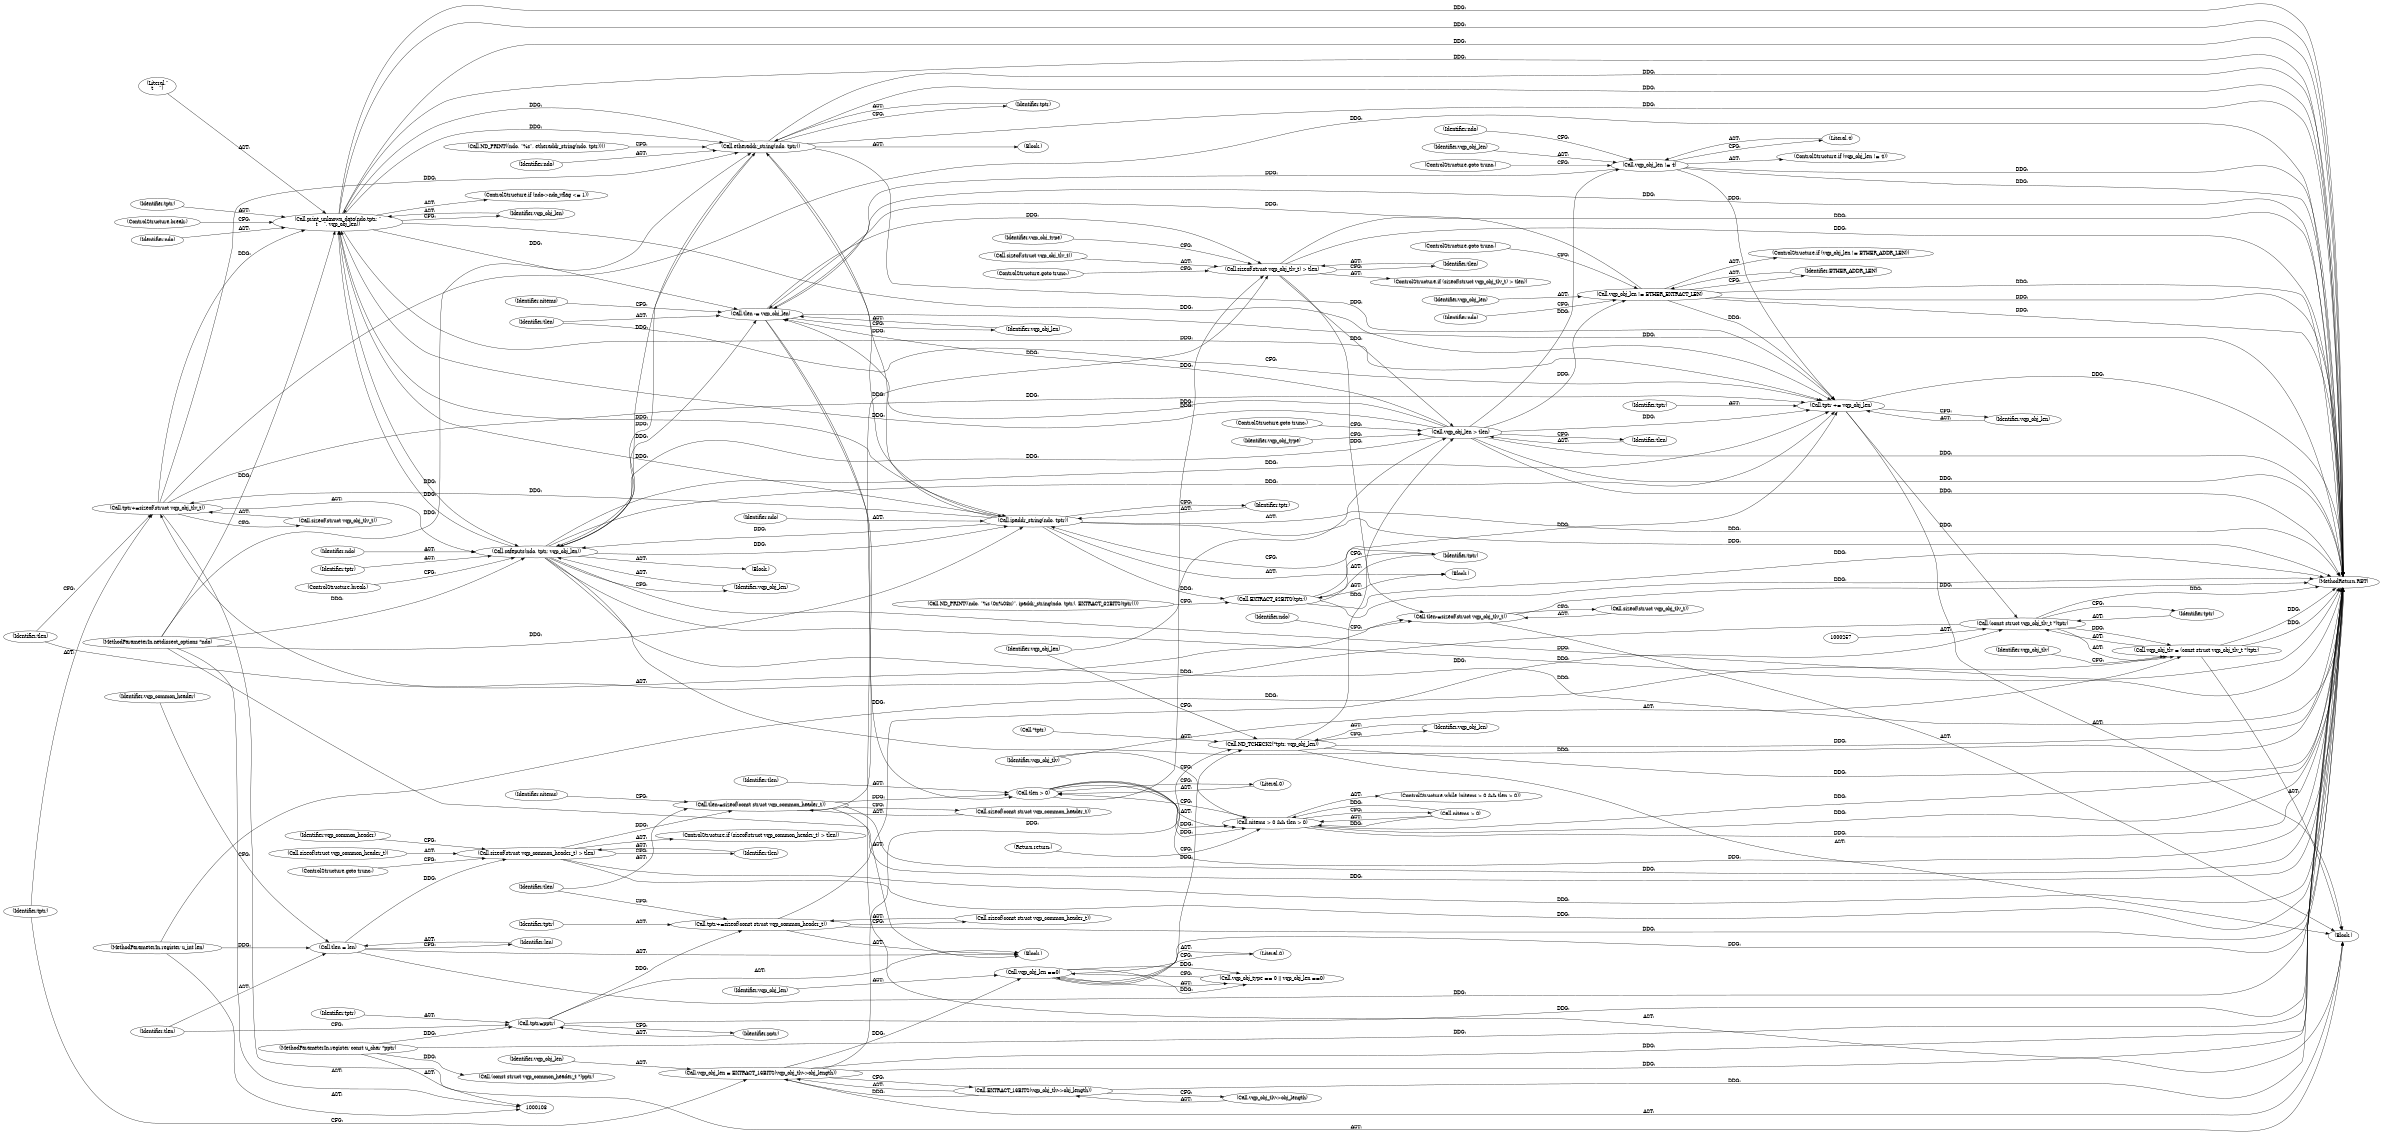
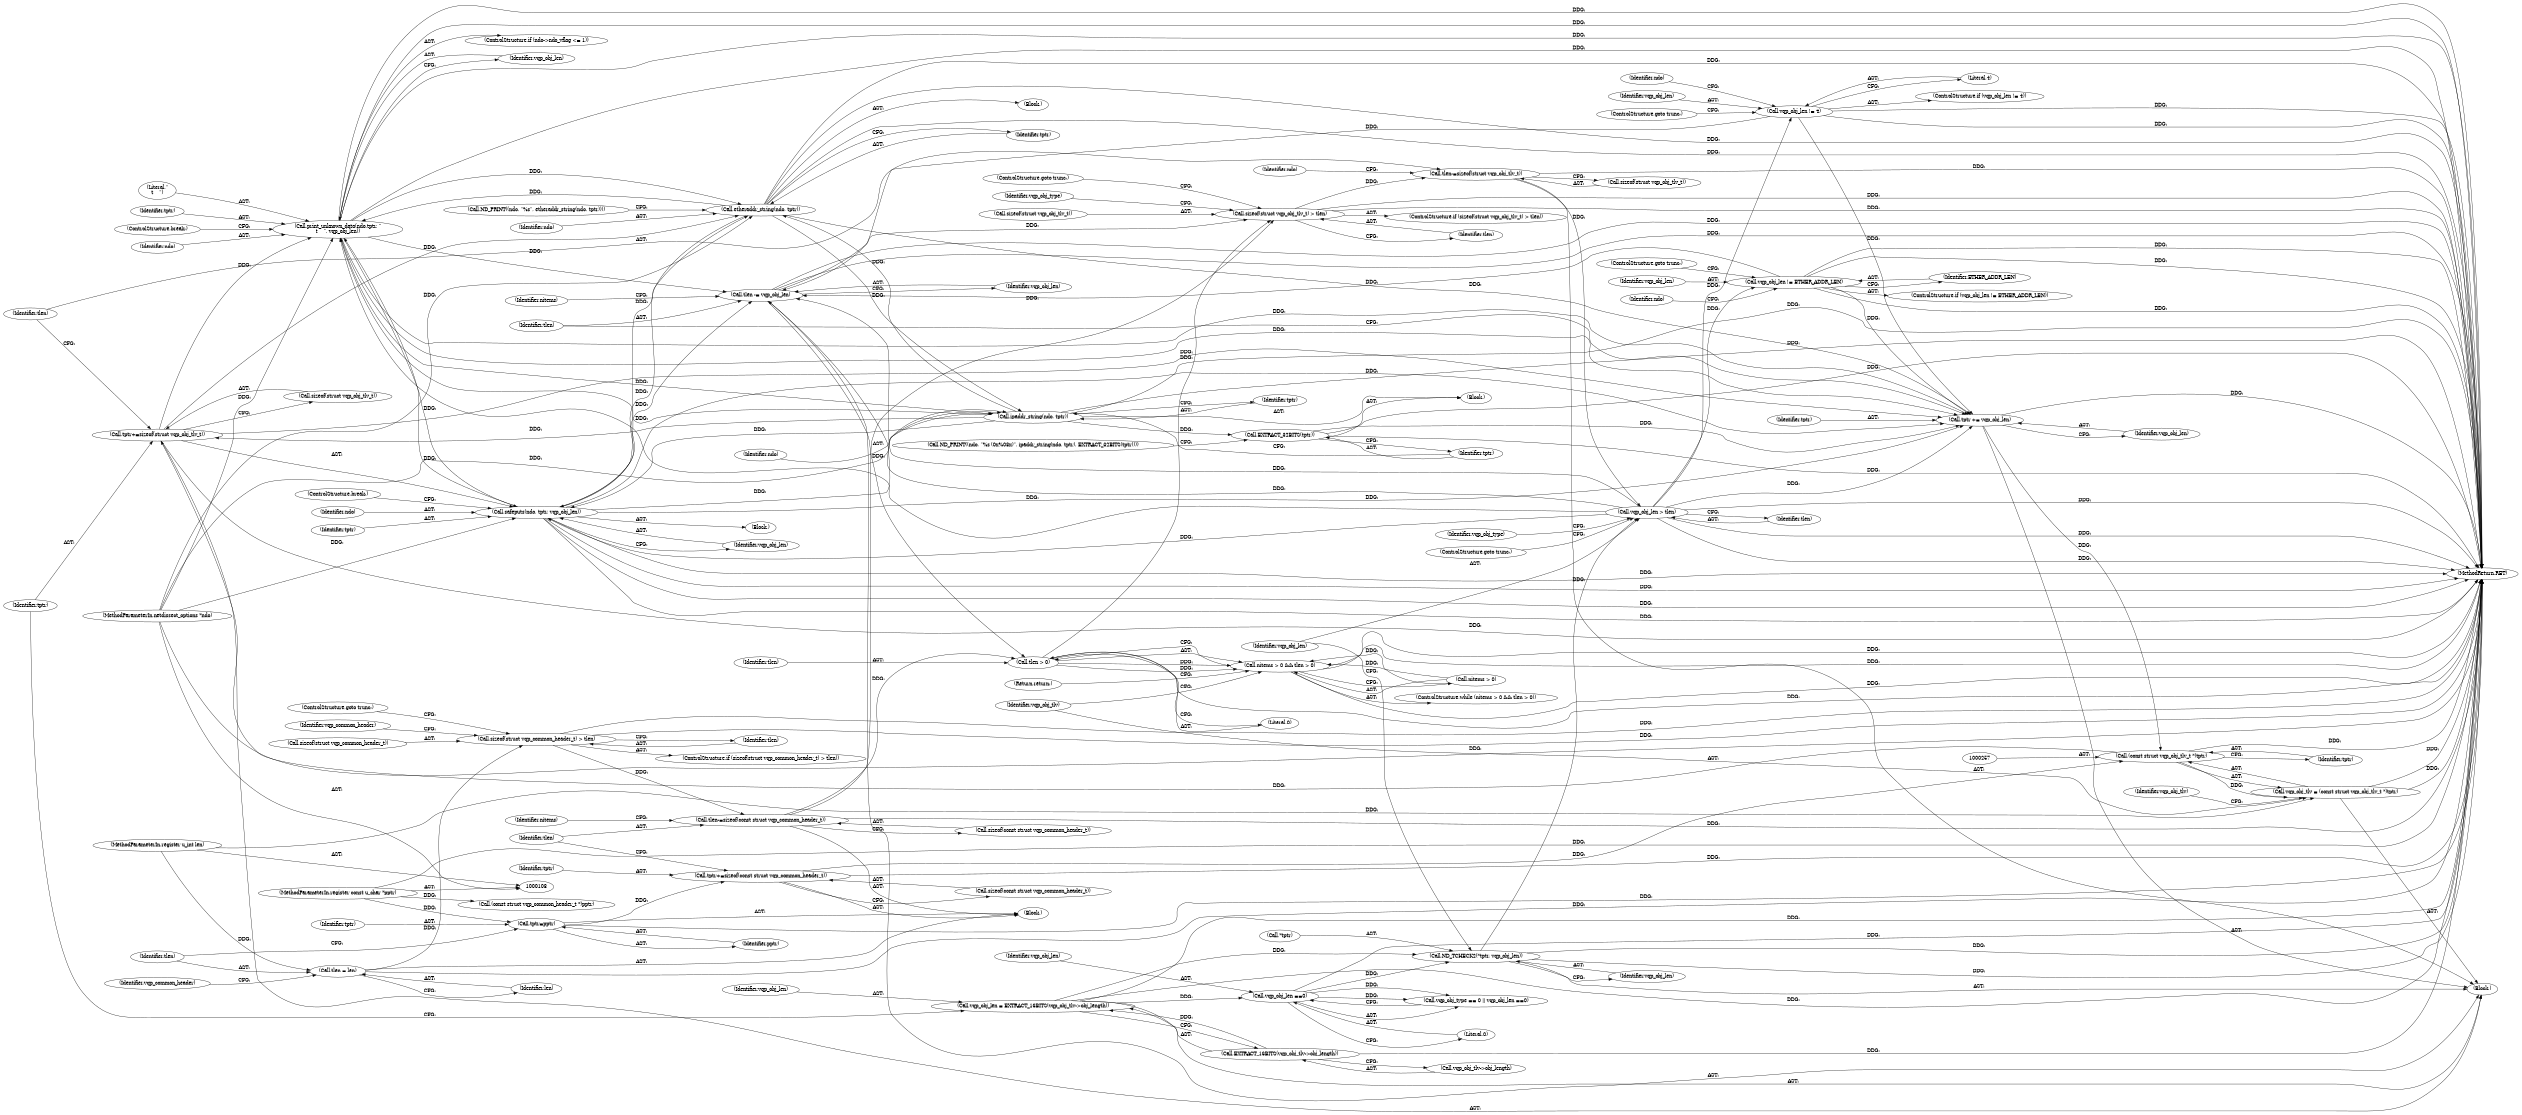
(1650, 295) -> (1794, 282)
(1369, 354) -> (1584, 332)
(642, 1026) -> (642, 944)
